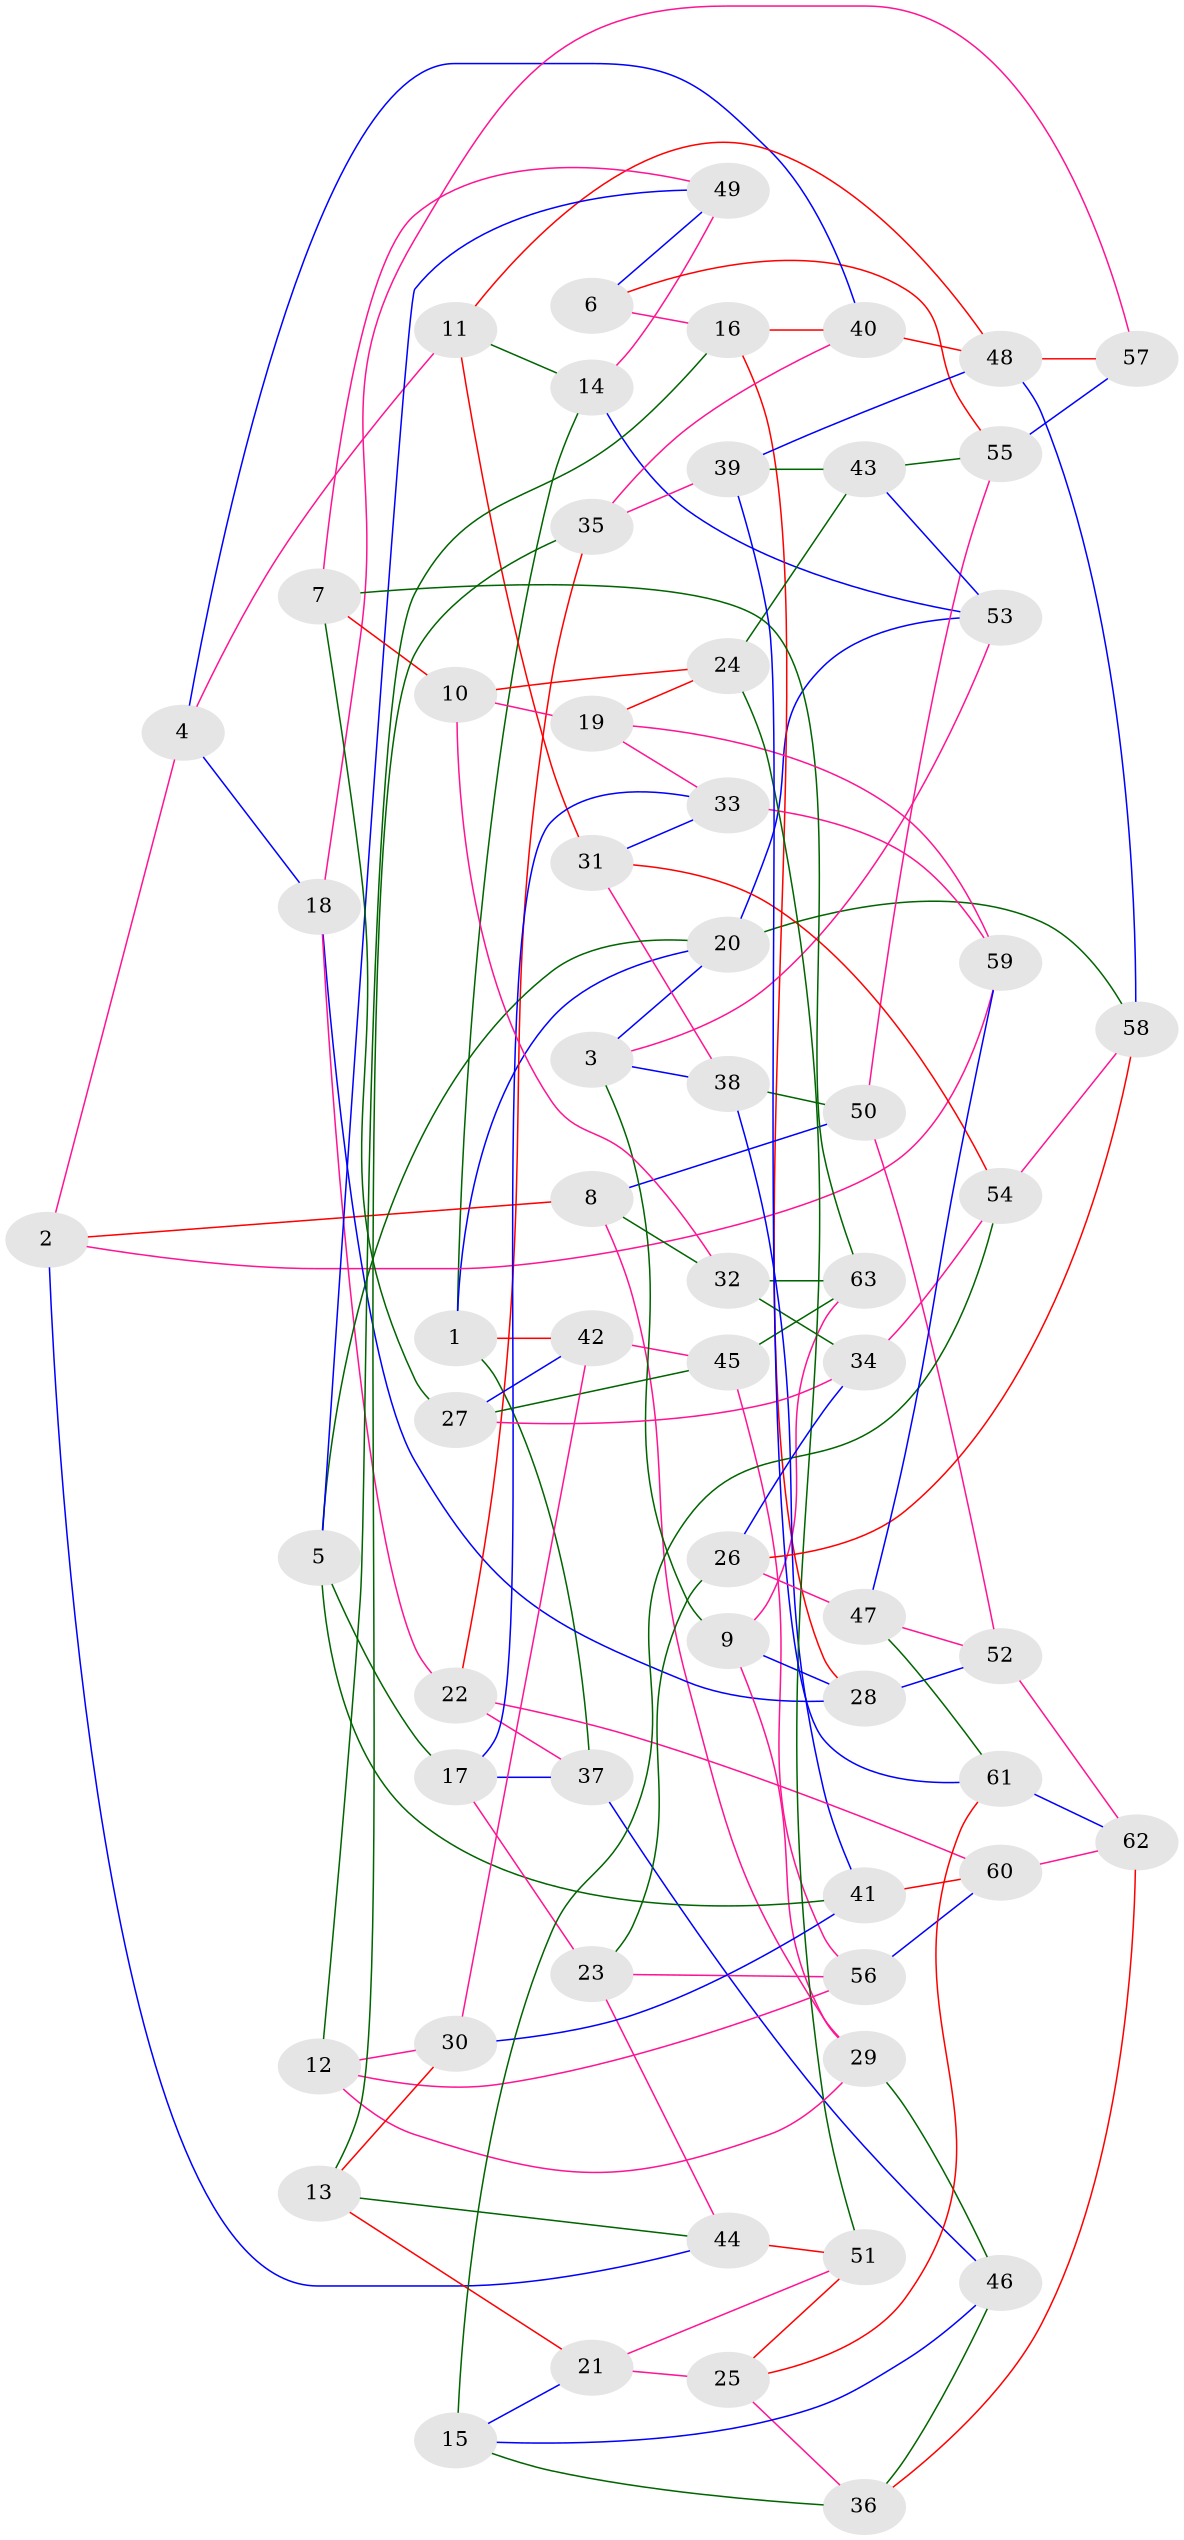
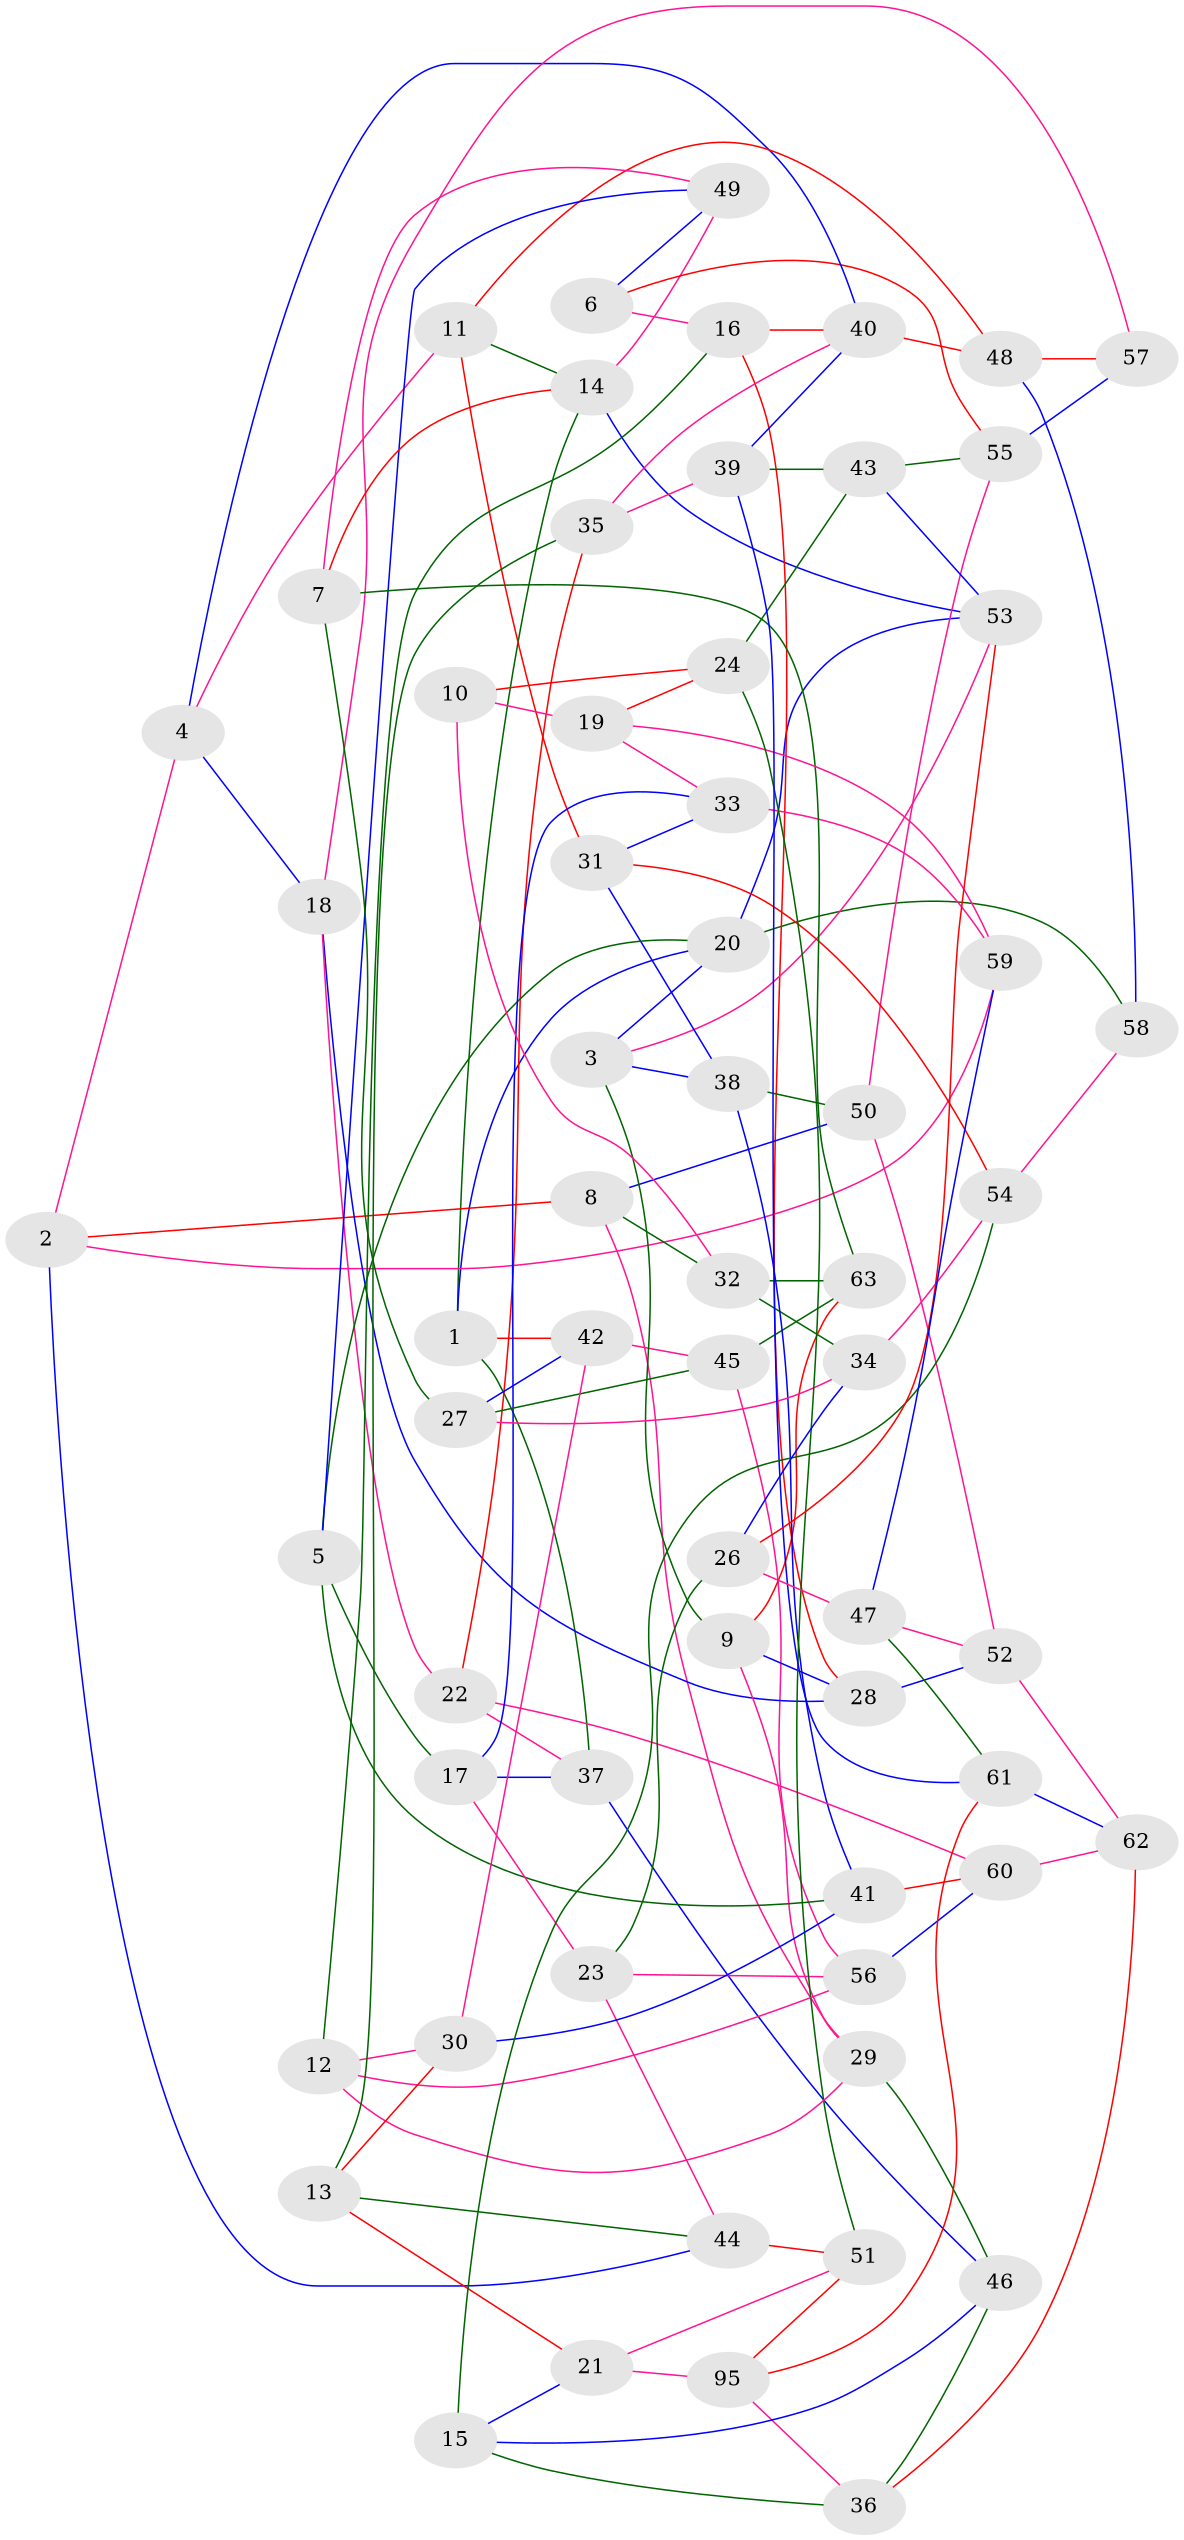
(863, 412) -> (797, 399)
(374, 635) -> (409, 441)
(660, 973) -> (660, 973)
(1020, 1367) -> (948, 1127)
(798, 1410) -> (798, 1410)
(728, 2380) -> (728, 2380)
